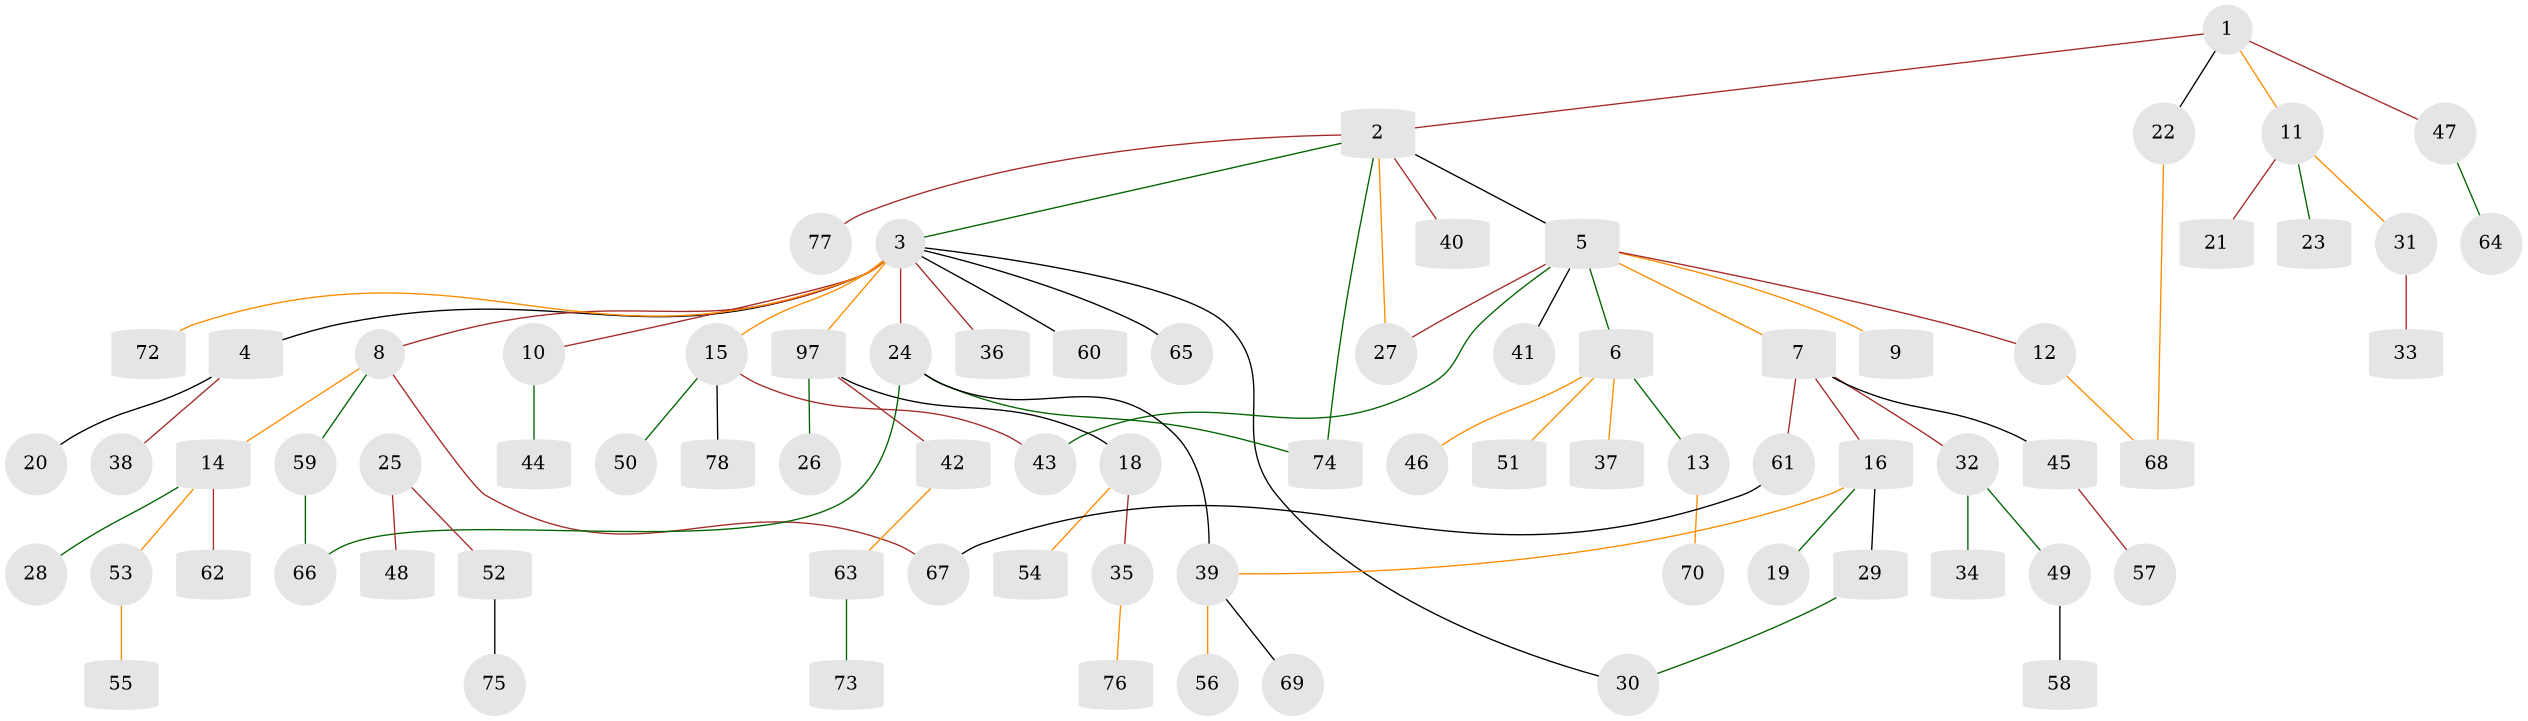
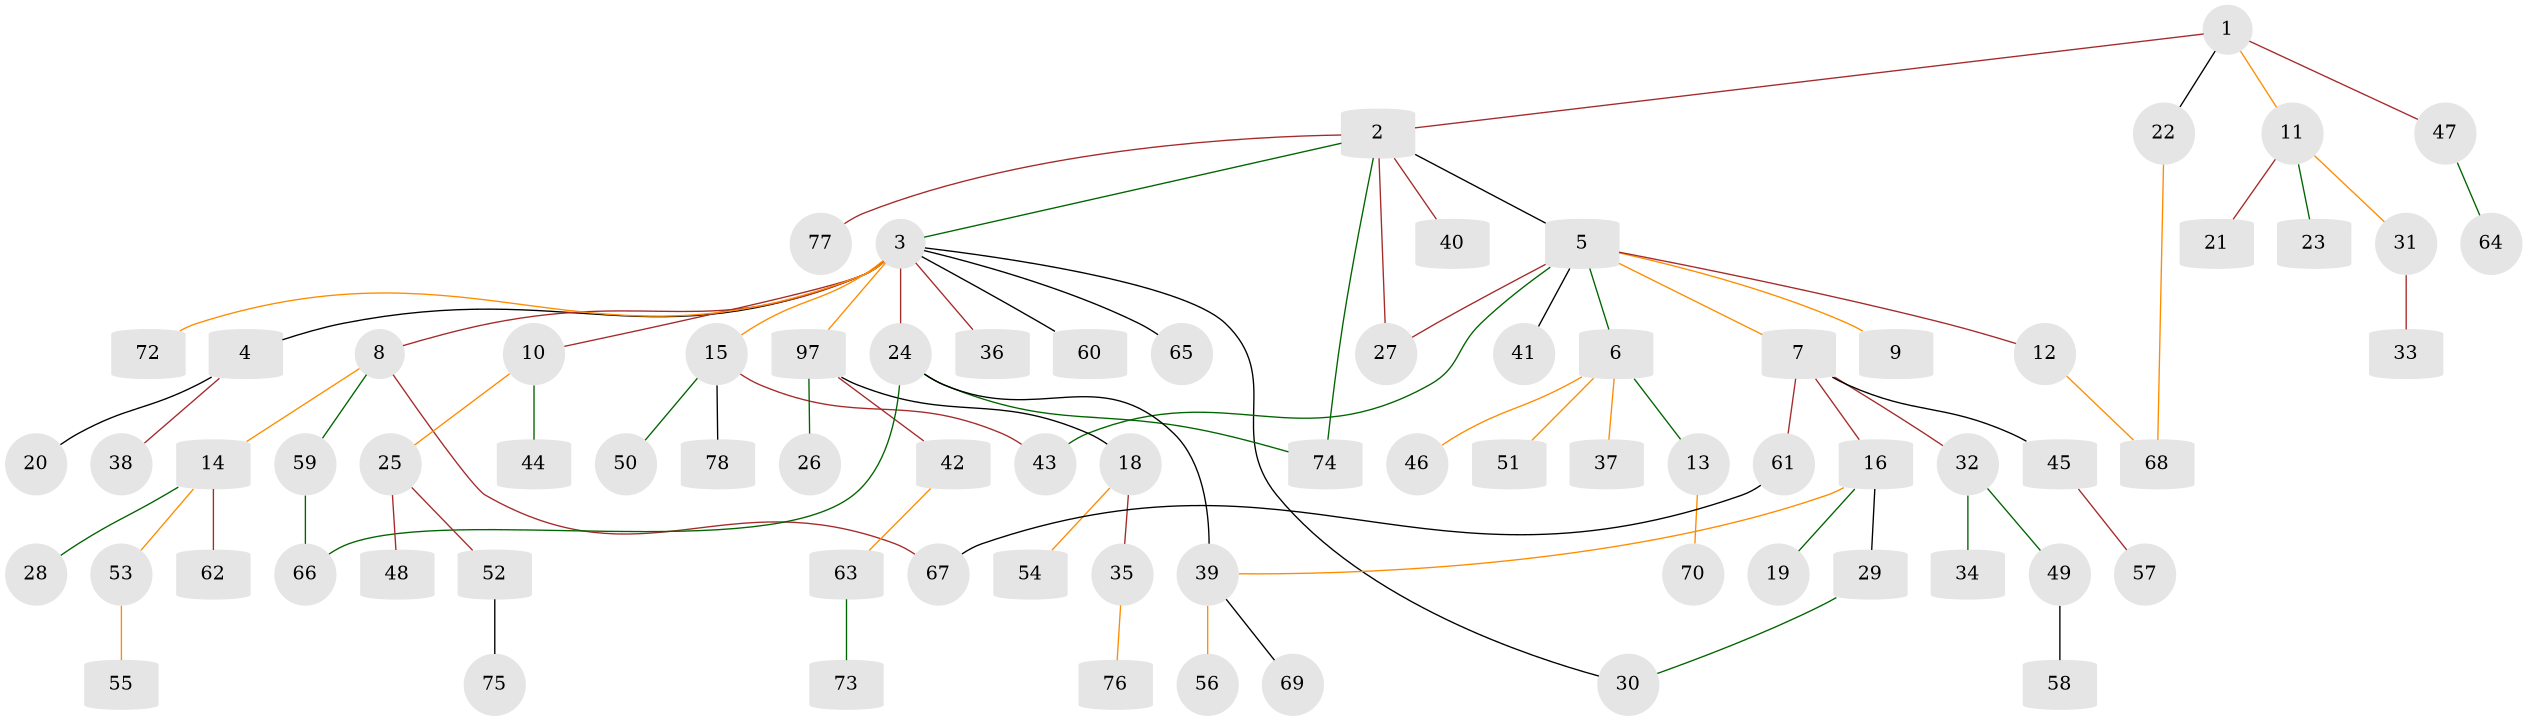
(1382, 241) -> (1382, 241)
none -> (462, 409)
